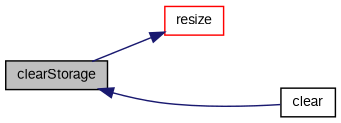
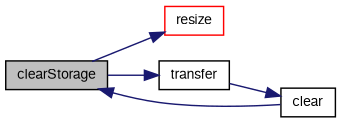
none -> (194, 75)
